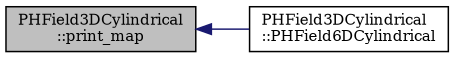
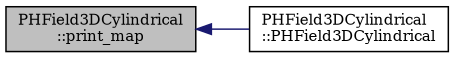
(349, 29) -> (349, 29)
